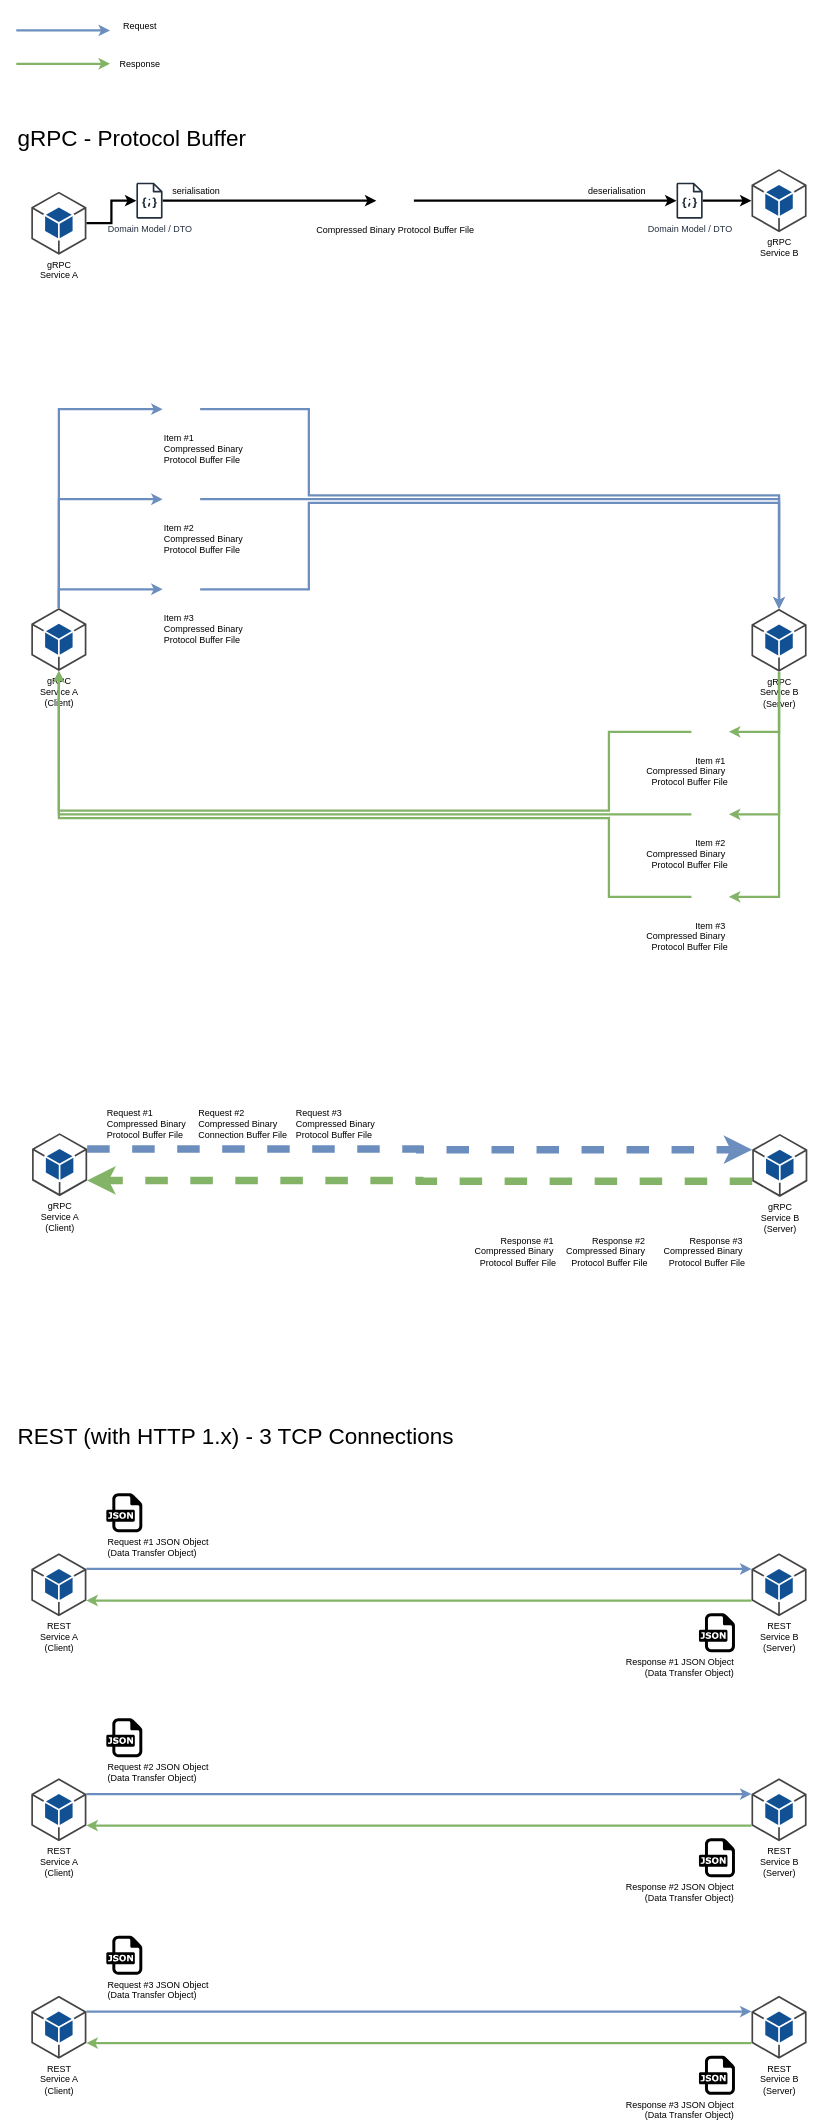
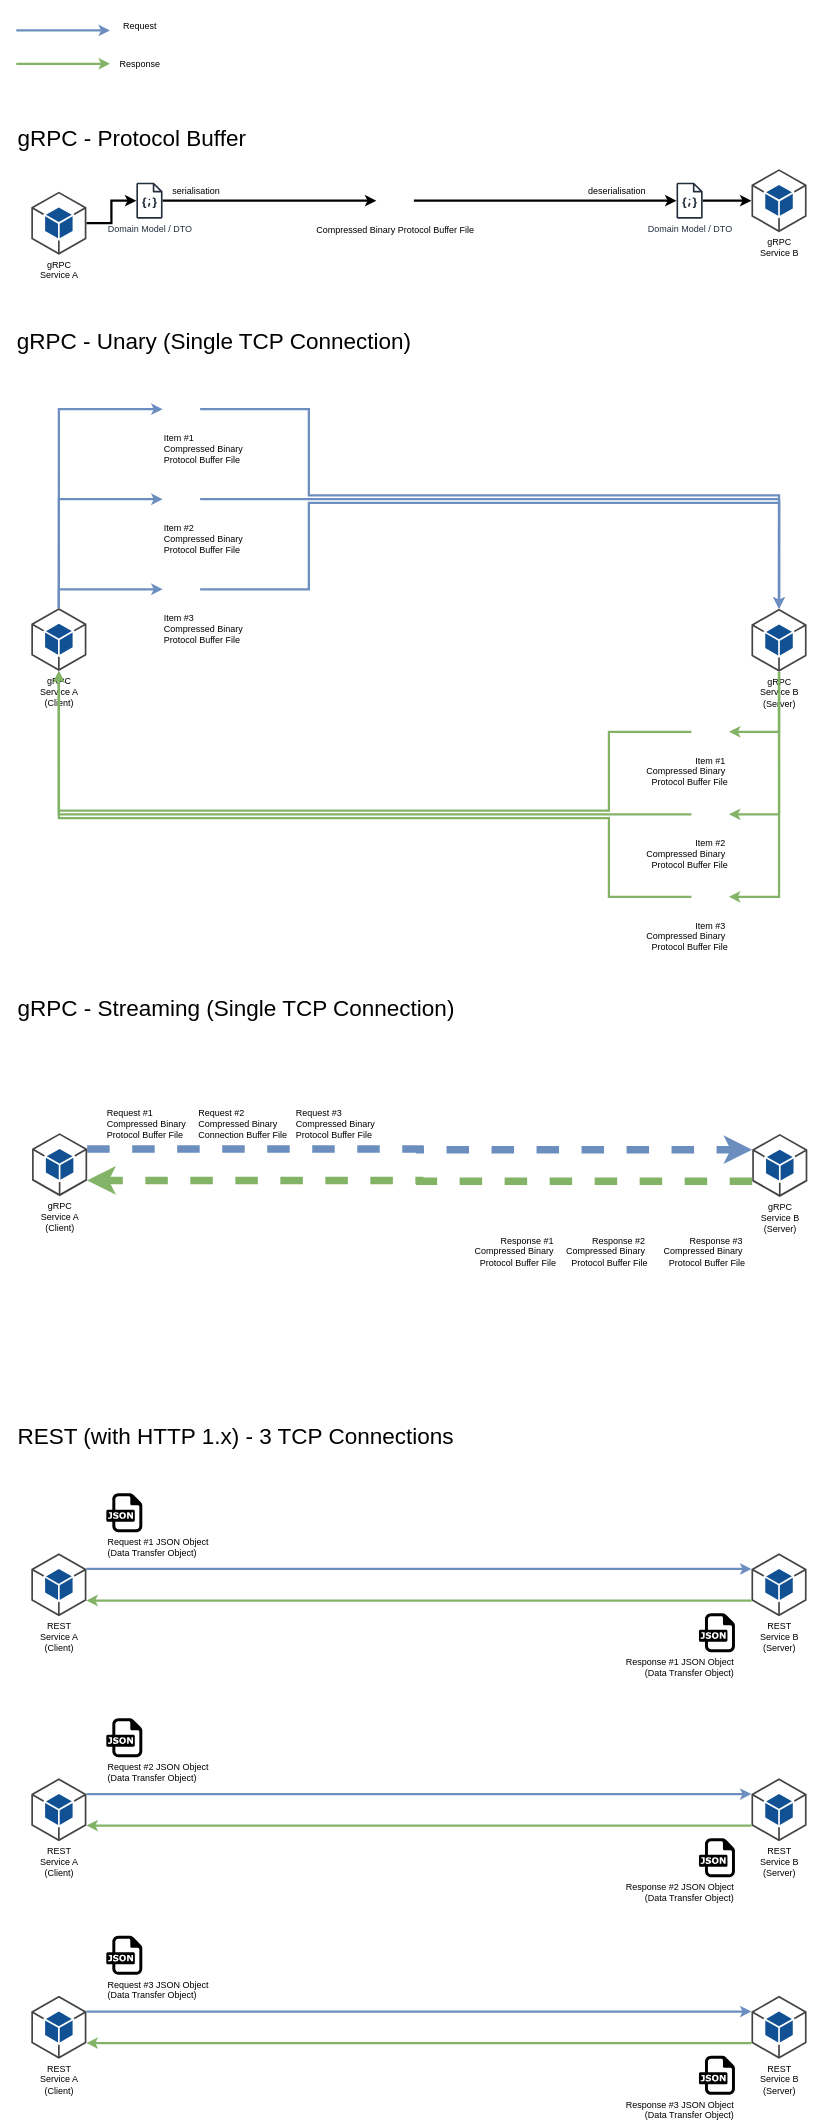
none -> (222, 338)
none -> (249, 1005)
